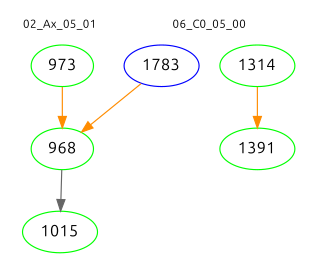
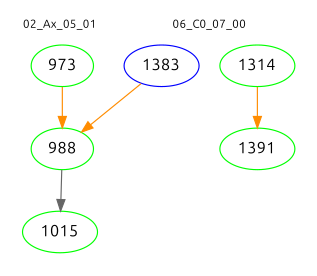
(209, 25) -> (209, 25)
(162, 66) -> (162, 66)
(62, 149) -> (62, 149)
